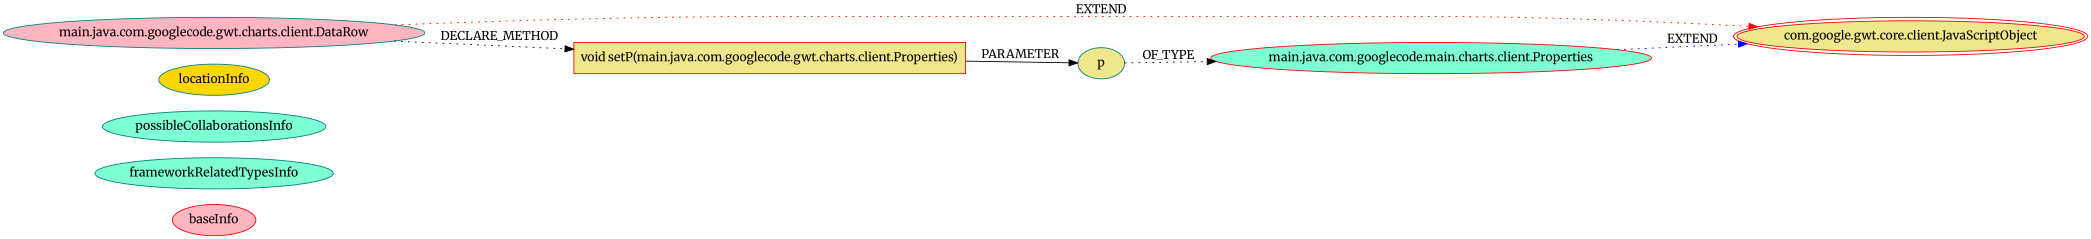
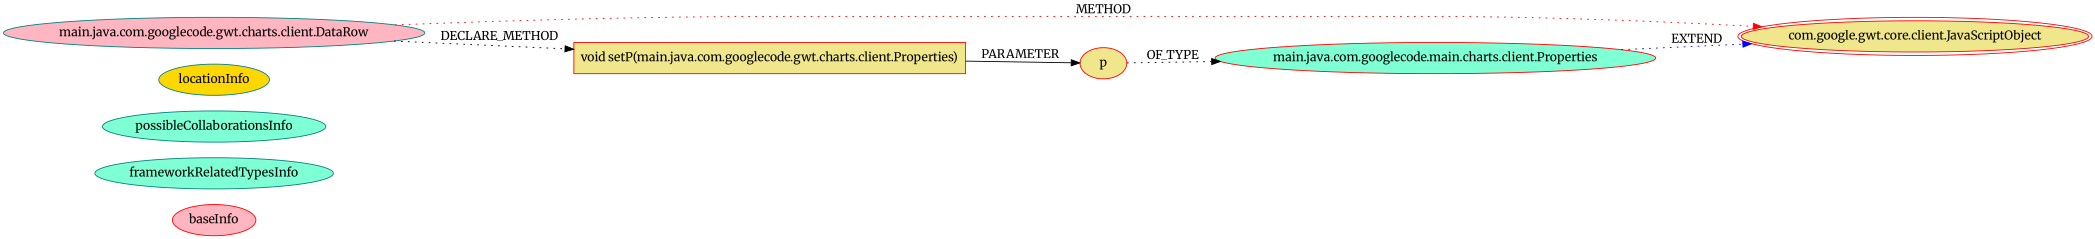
(1101, 10) -> (1103, 10)
(1101, 63) -> (1103, 63)
